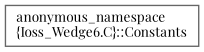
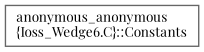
(102, 26) -> (102, 26)
